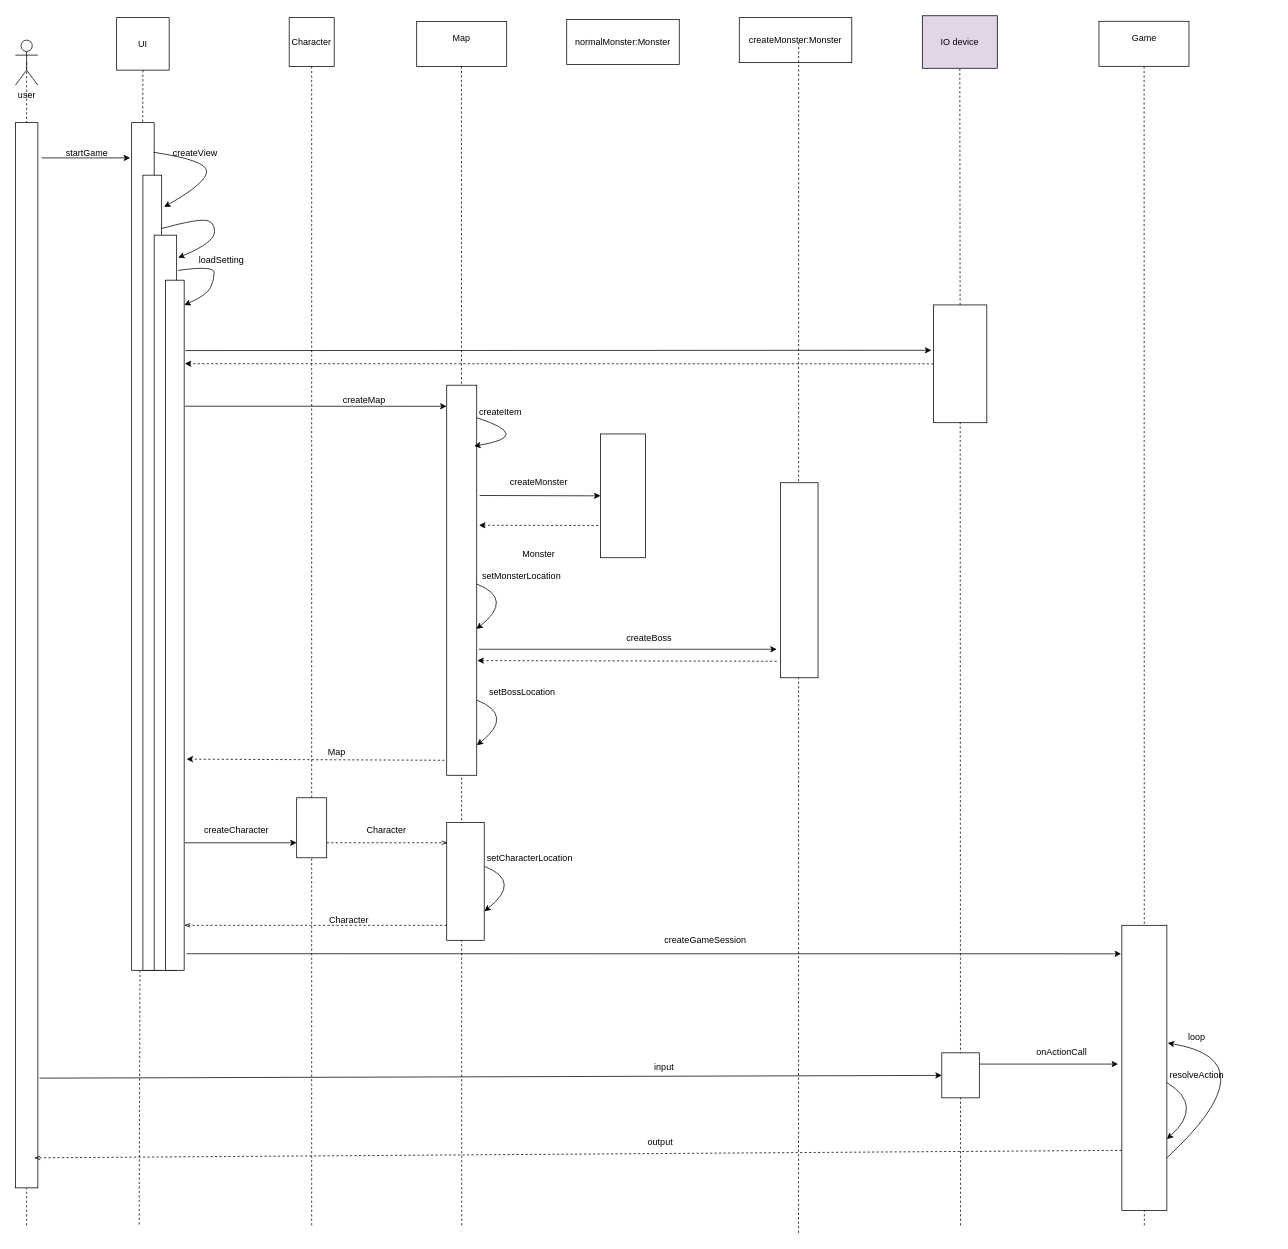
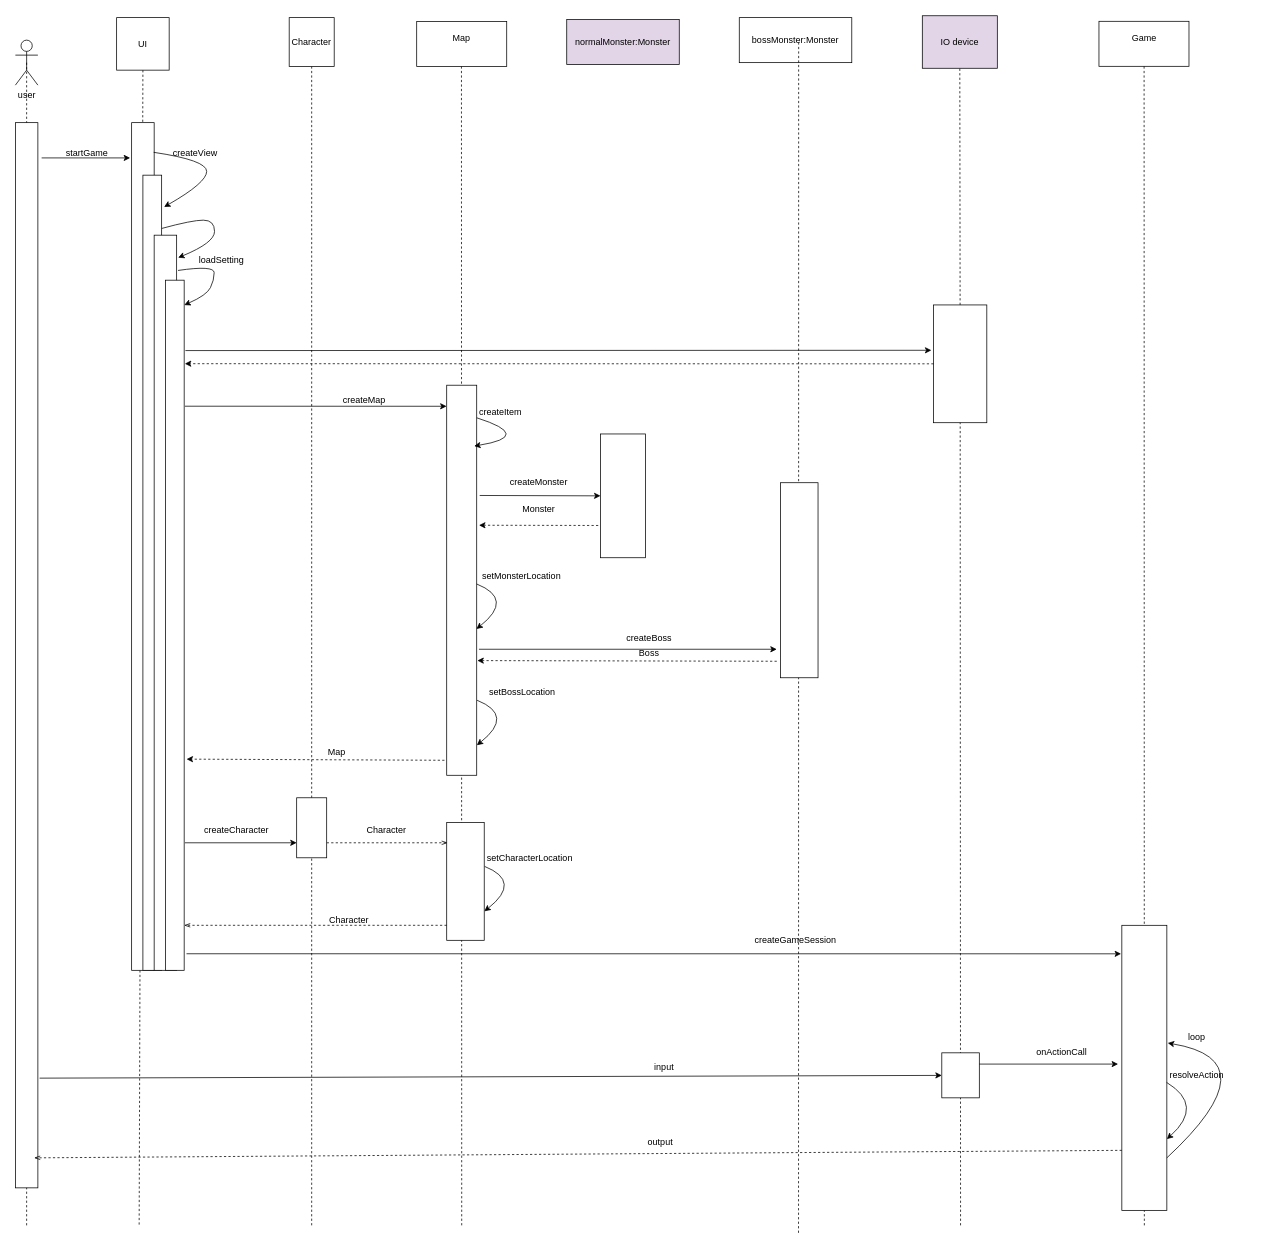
(795, 40) -> (795, 40)
(623, 42) -> (623, 42)
(539, 554) -> (539, 509)
none -> (649, 659)
(705, 940) -> (795, 940)
